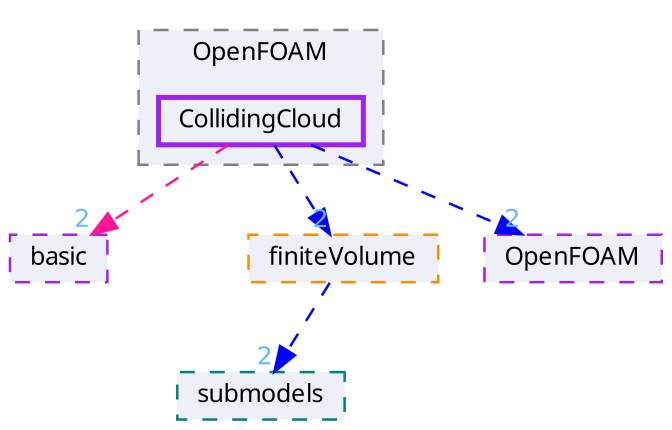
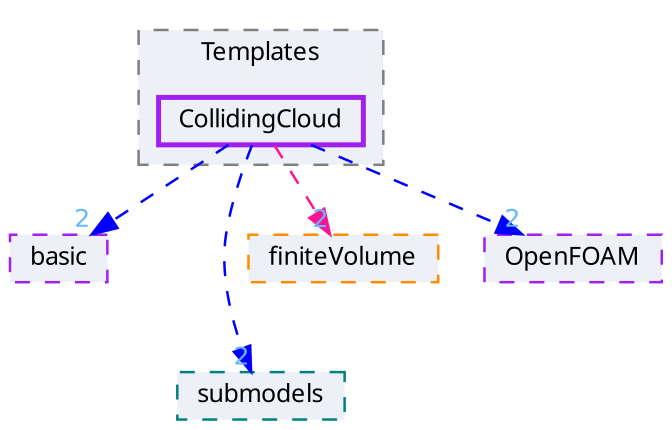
(261, 54) -> (261, 54)
(297, 181) -> (297, 181)
(171, 183) -> (171, 183)
(309, 317) -> (225, 246)
